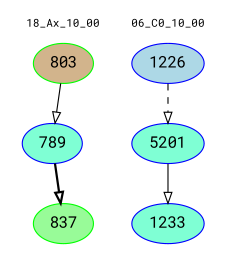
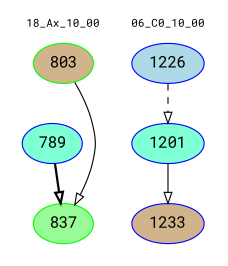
(59, 98) -> (95, 138)
(168, 144) -> (168, 144)
(168, 224) -> (168, 224)
